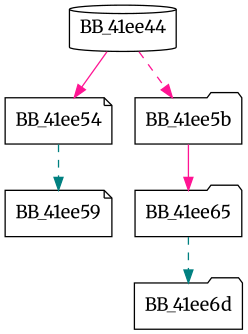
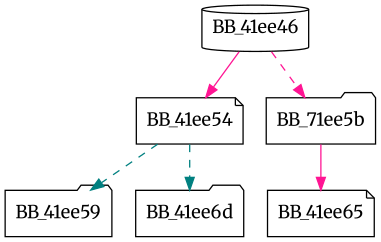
(123, 28) -> (255, 28)
(188, 121) -> (321, 121)
(59, 213) -> (59, 213)
(188, 213) -> (321, 213)
(188, 253) -> (190, 161)
